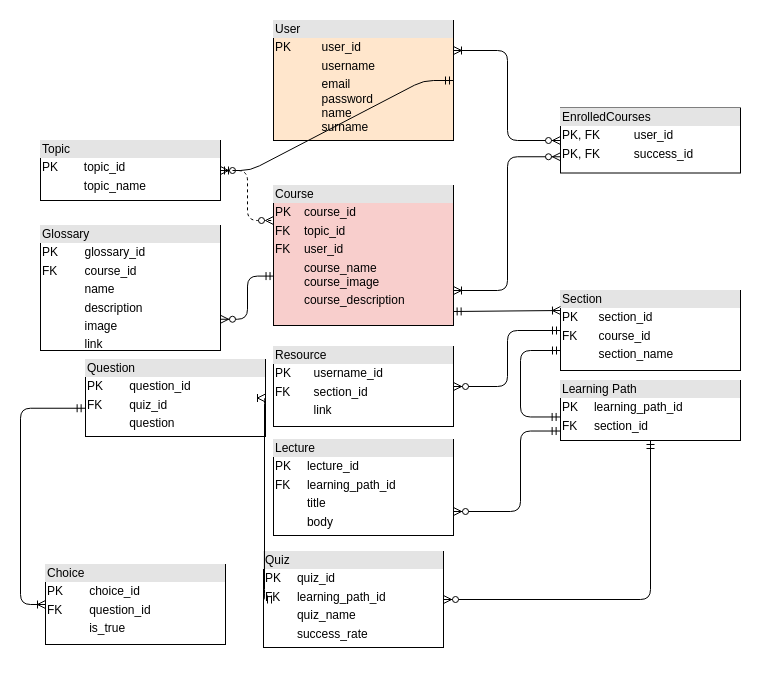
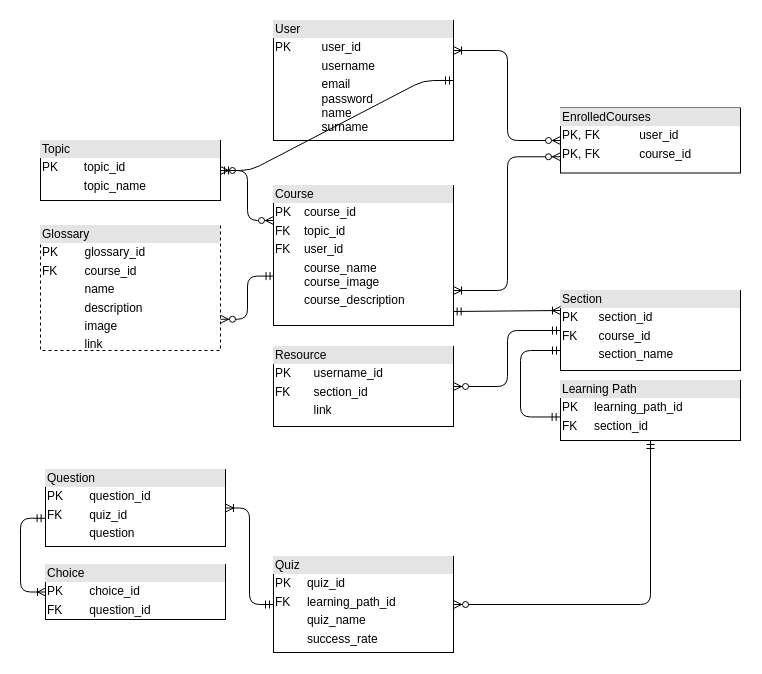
(364, 81) -> (364, 81)
(610, 130) -> (608, 130)
(248, 197) -> (248, 197)
(364, 256) -> (364, 256)
(131, 288) -> (131, 288)
(176, 398) -> (136, 508)
(521, 485) -> none
(364, 488) -> none
(354, 600) -> (364, 605)
(136, 605) -> (136, 592)
